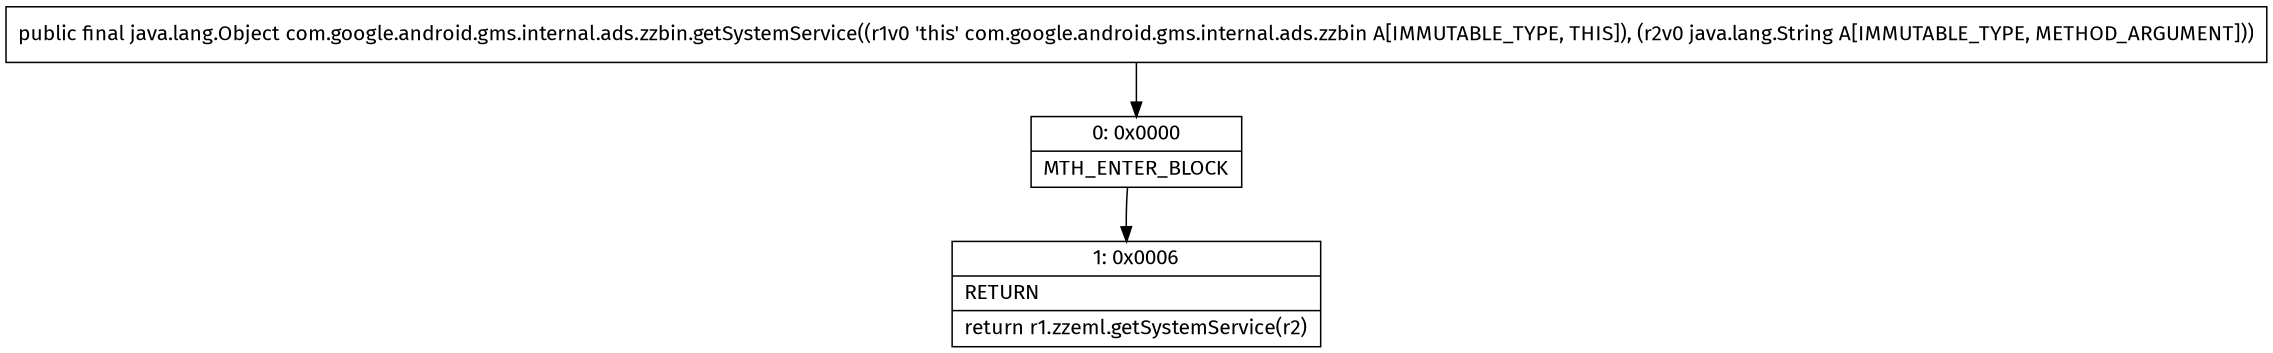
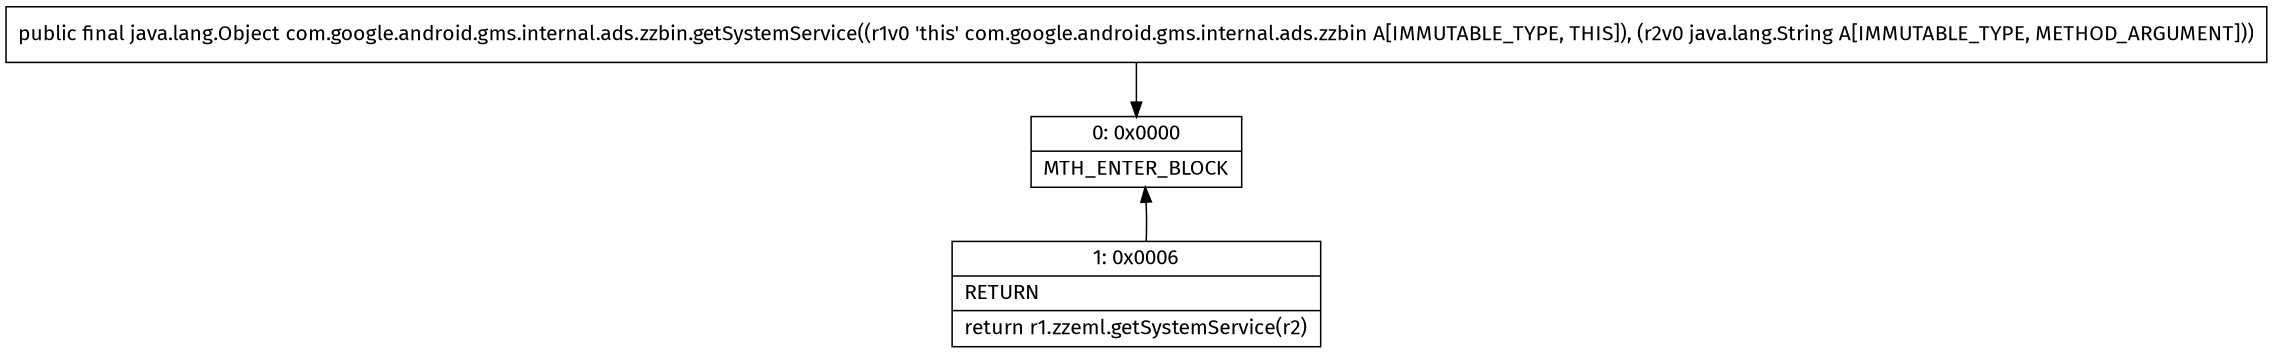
(1126, 207) -> (1147, 222)
